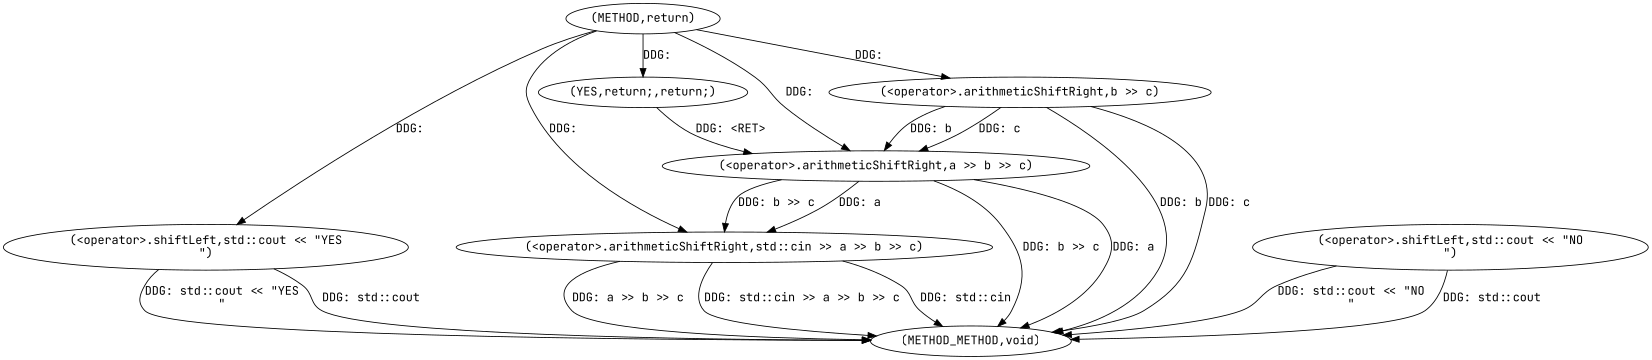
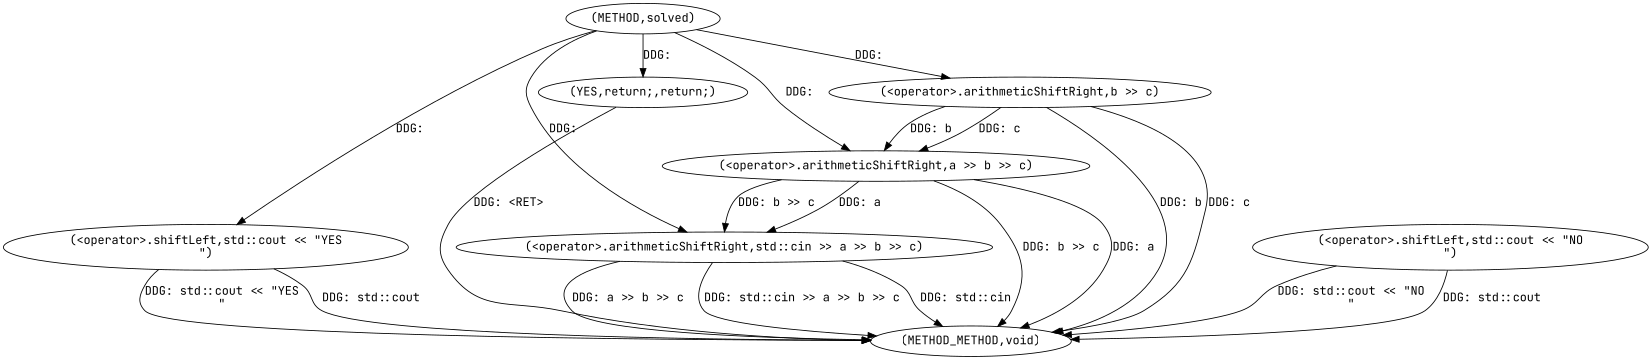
(643, 19) -> (643, 19)
(697, 136) -> (523, 306)
